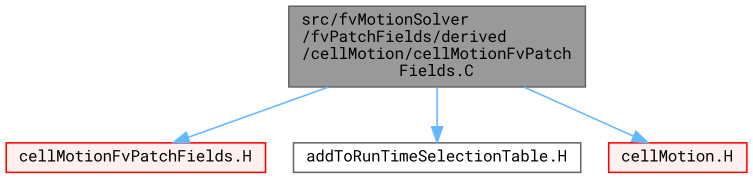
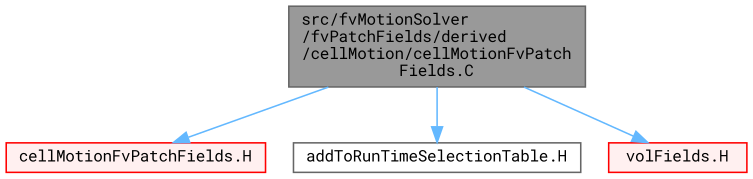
(678, 158) -> (678, 158)
